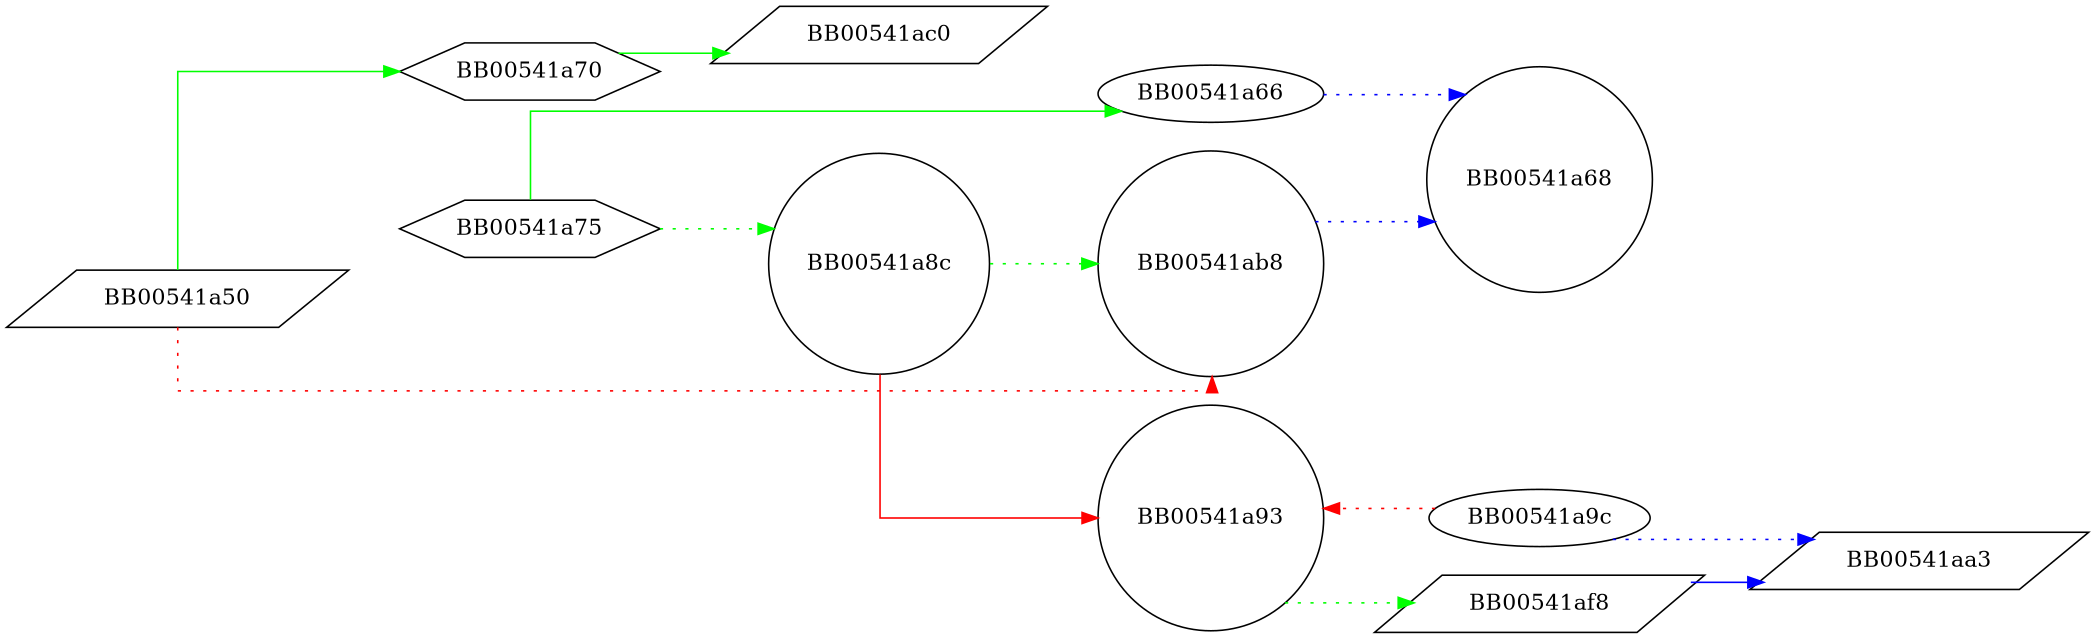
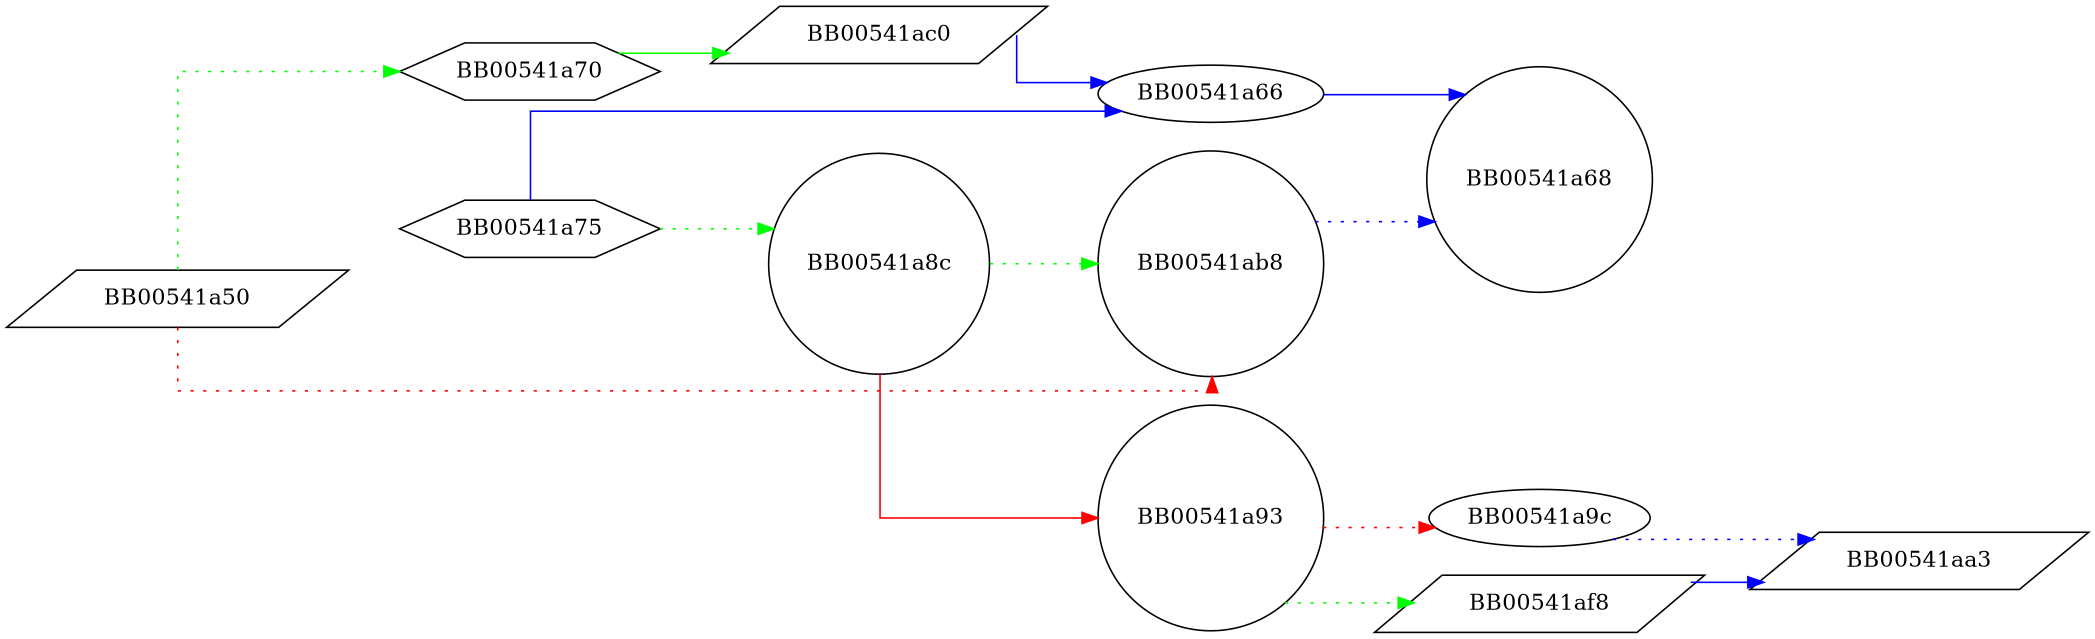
(182, 72) -> (182, 72)
none -> (1030, 83)
(1386, 95) -> (1386, 95)
(774, 111) -> (774, 111)
(1387, 508) -> (1371, 528)
